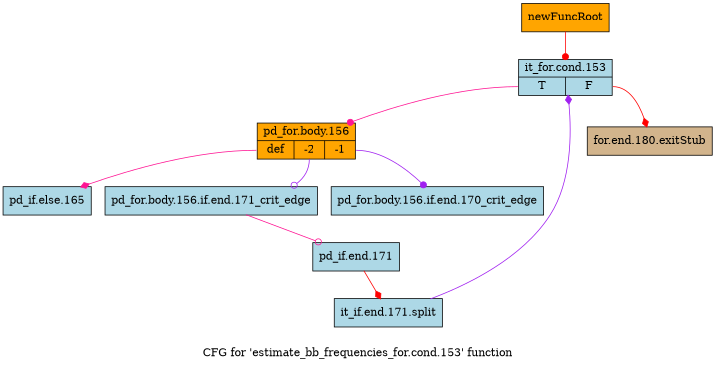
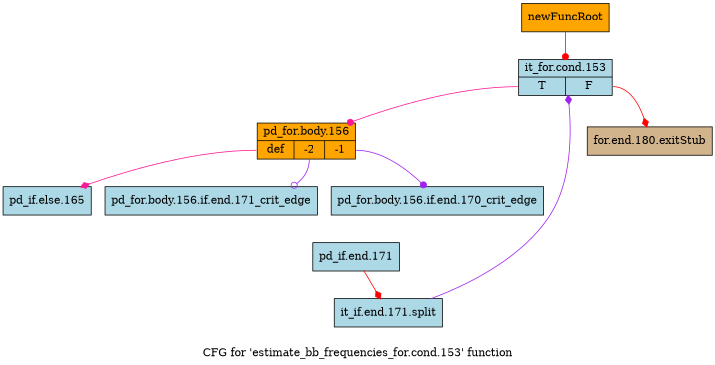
(281, 228) -> none
